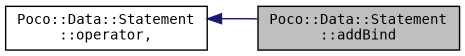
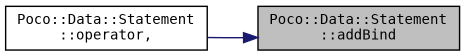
(240, 19) -> (225, 38)
